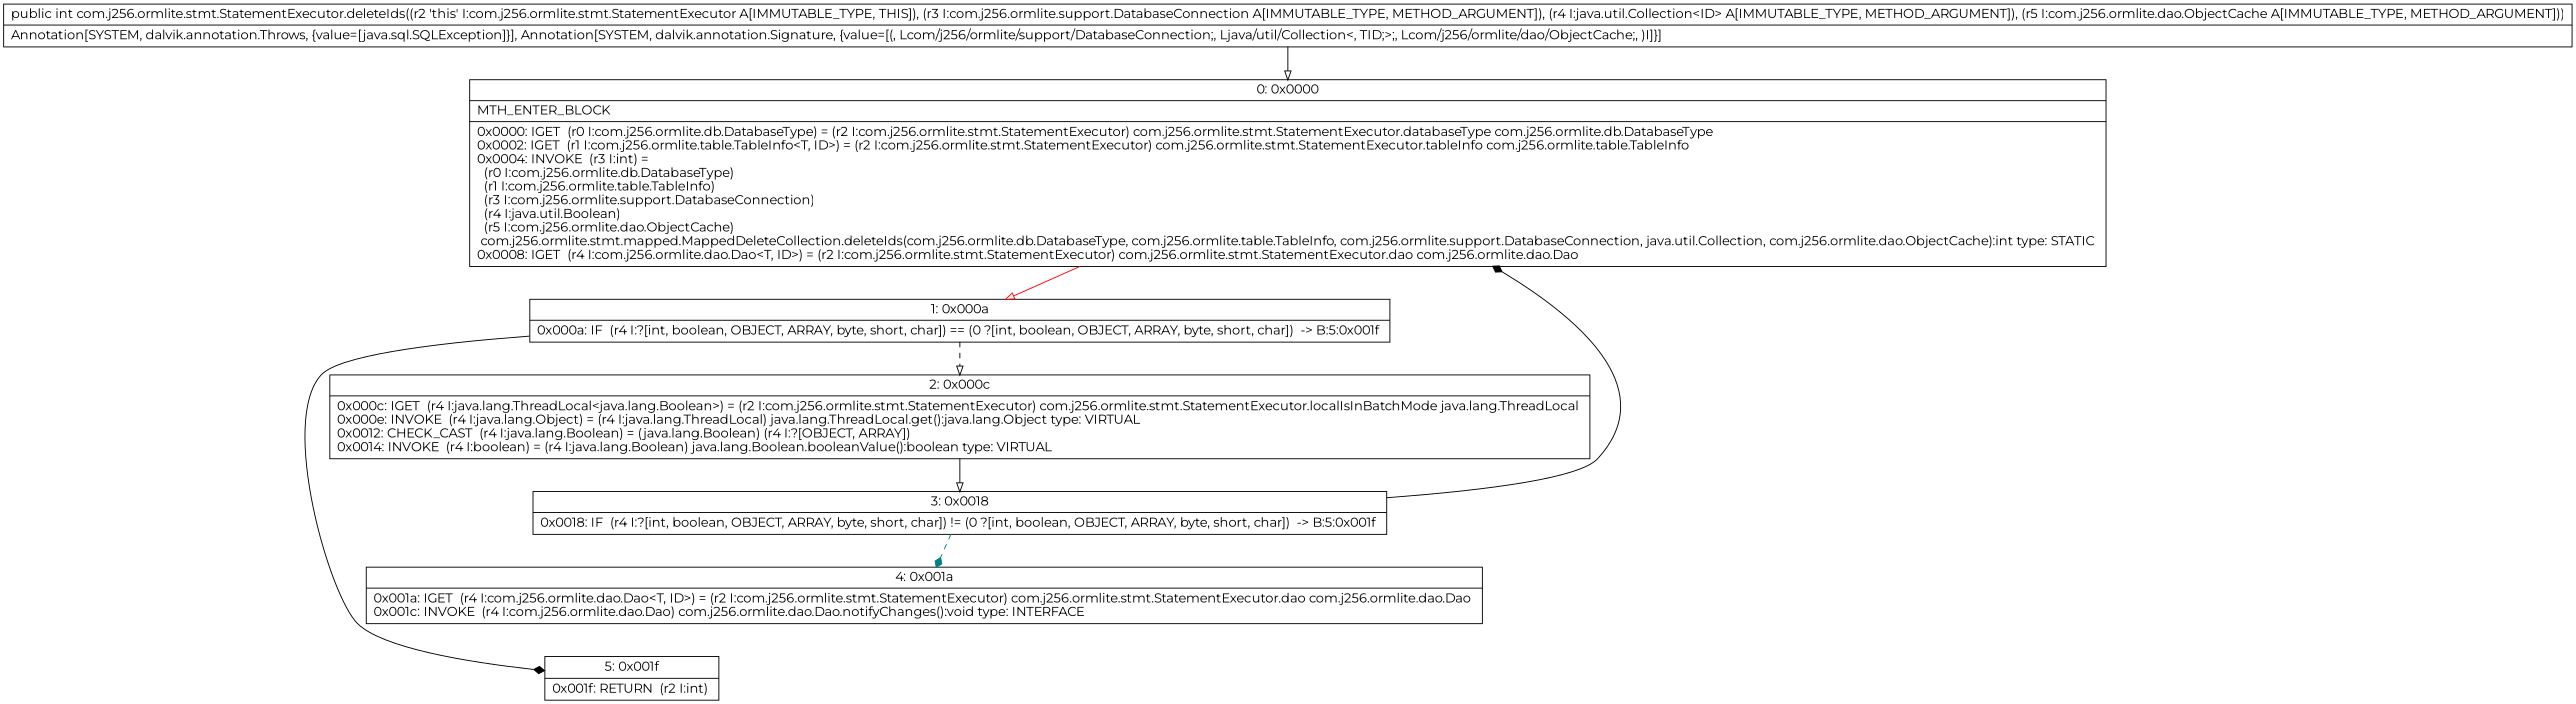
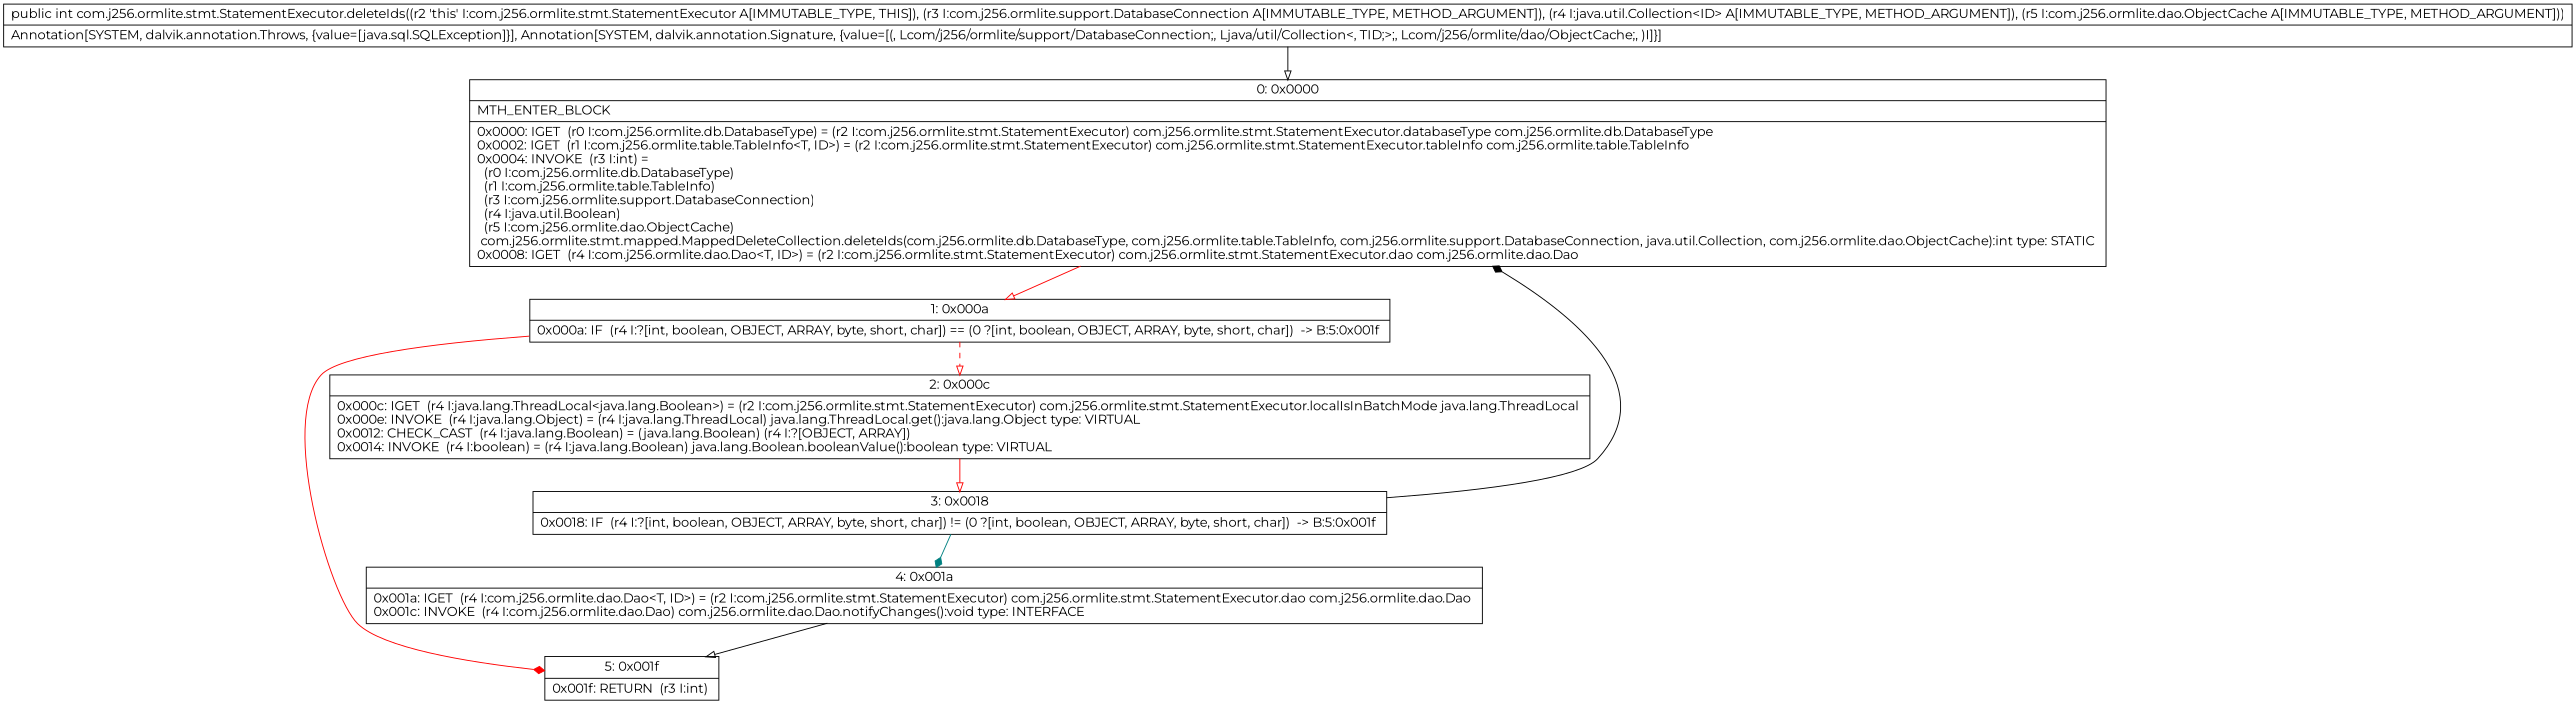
(960, 354) -> (960, 354)
(960, 471) -> (960, 471)
(310, 487) -> (310, 487)
(946, 546) -> (946, 546)
none -> (771, 639)
(632, 689) -> (632, 689)
